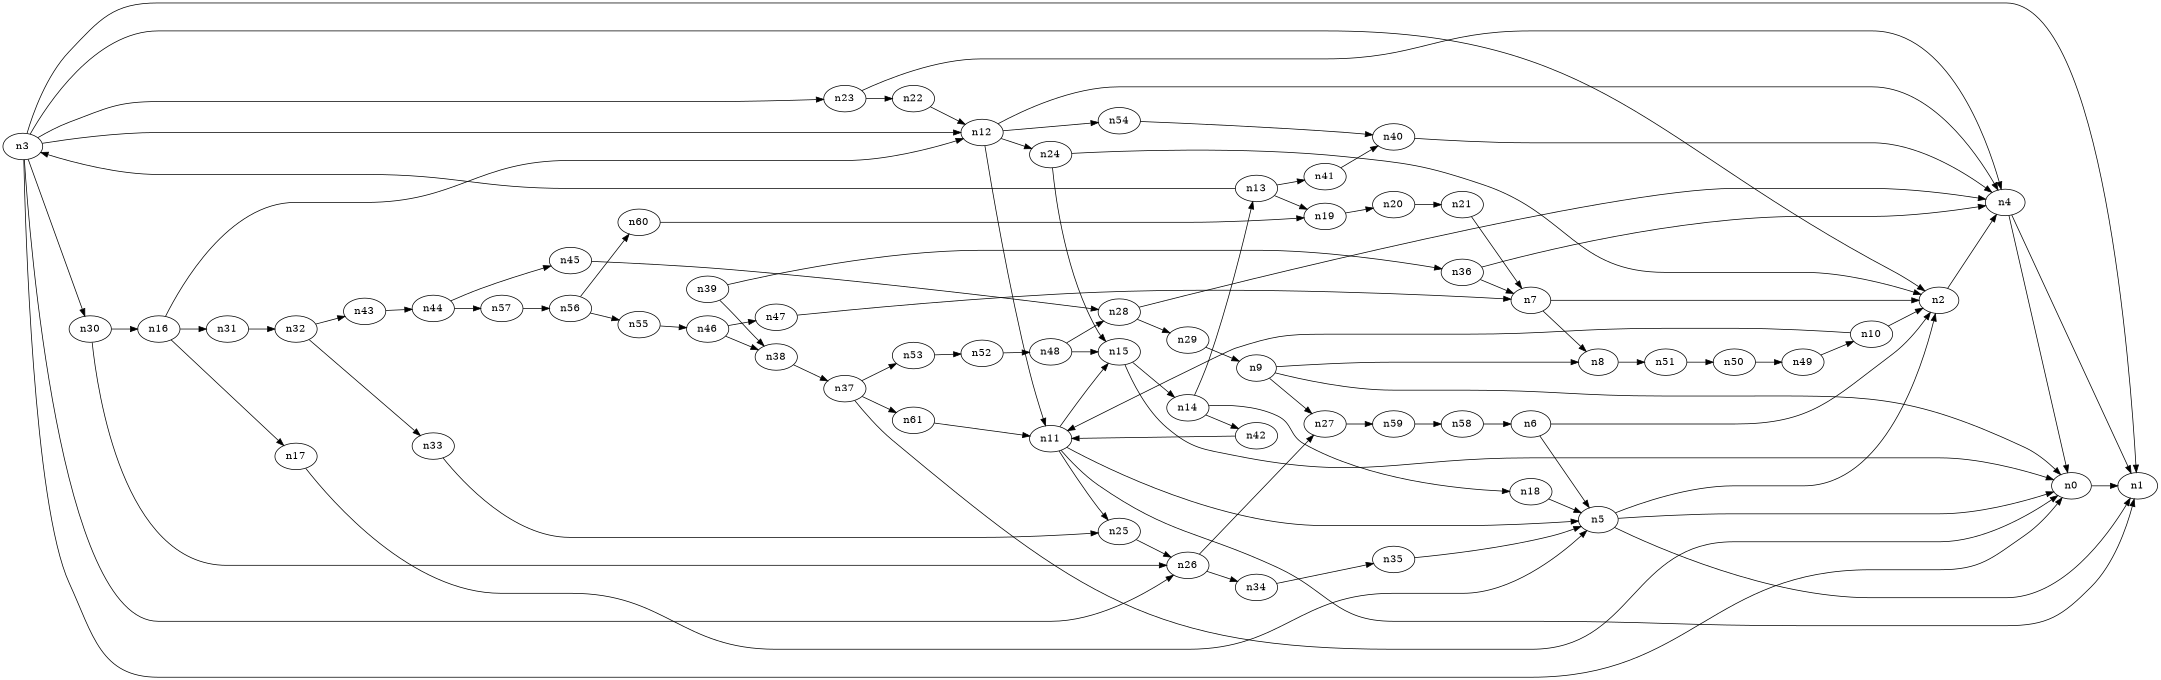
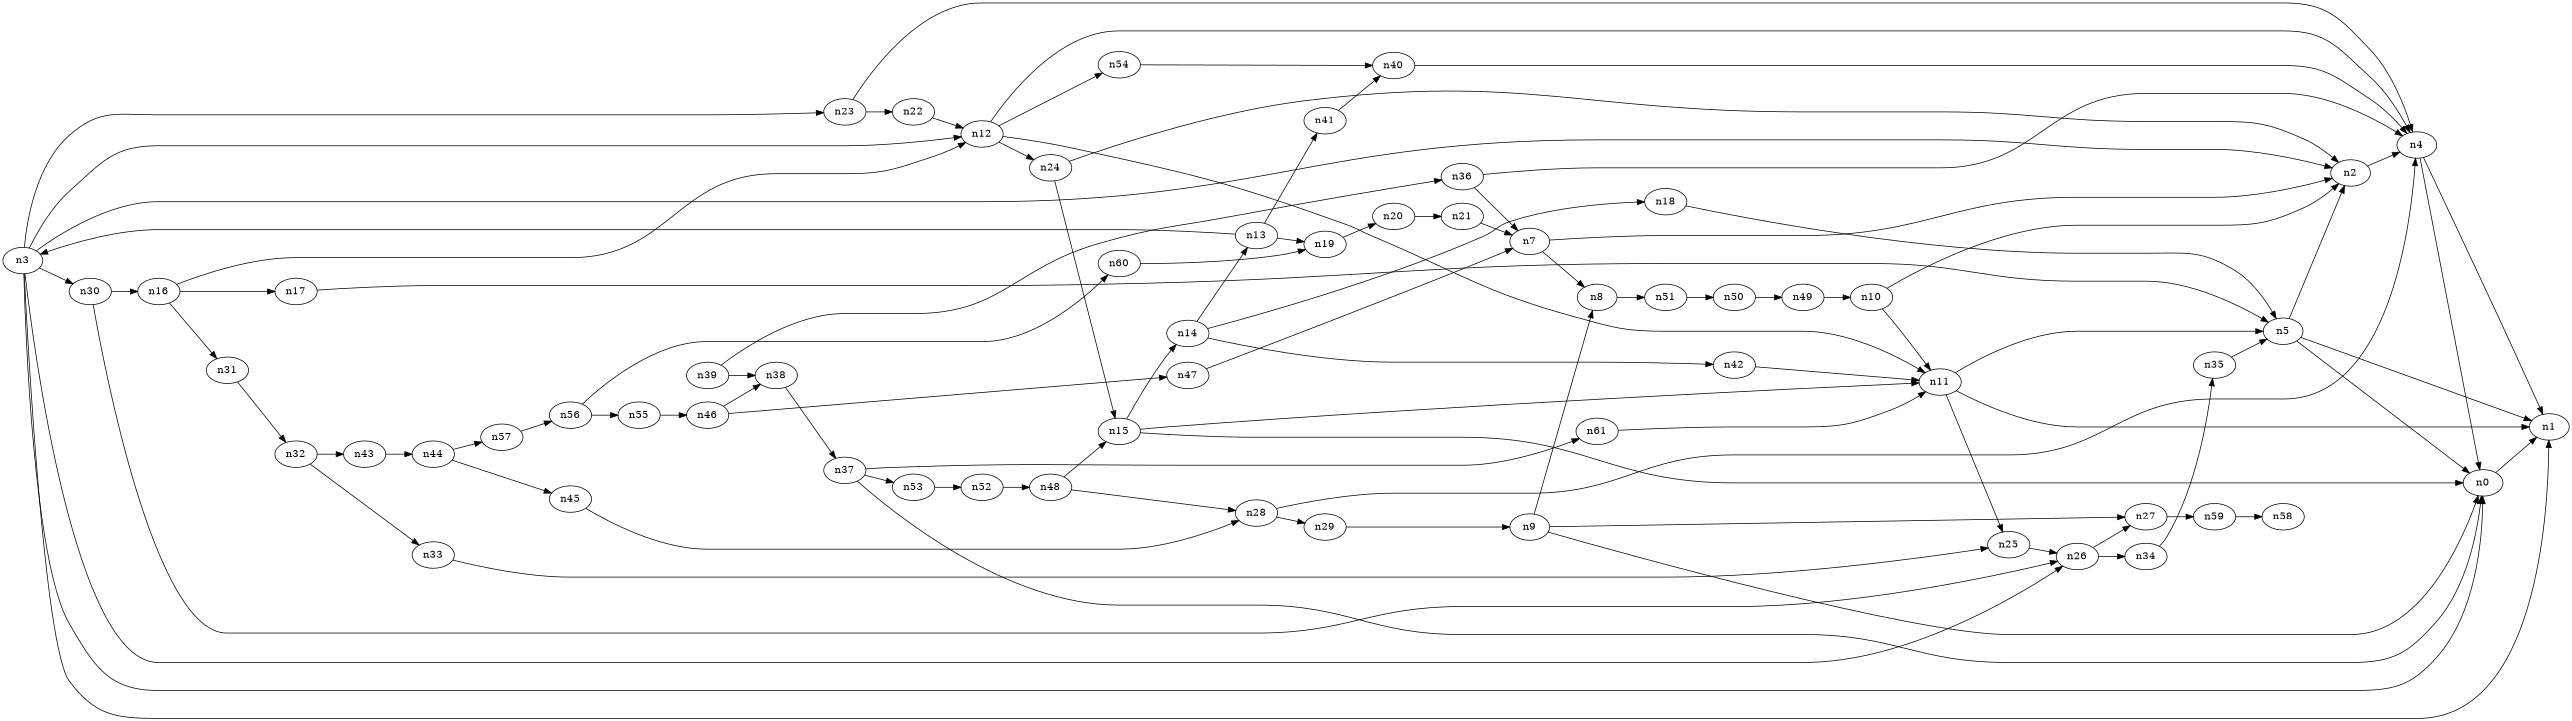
(1081, 398) -> (1526, 403)
(1531, 424) -> none
